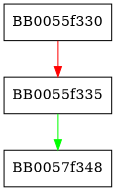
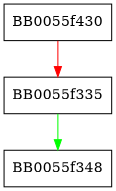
(58, 22) -> (58, 22)
(58, 169) -> (58, 169)
